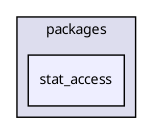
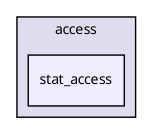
(76, 30) -> (76, 30)
